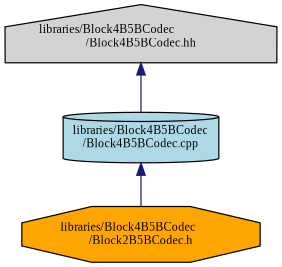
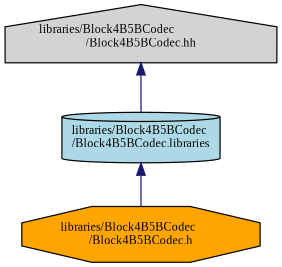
(141, 138) -> (141, 138)
(141, 234) -> (141, 234)
